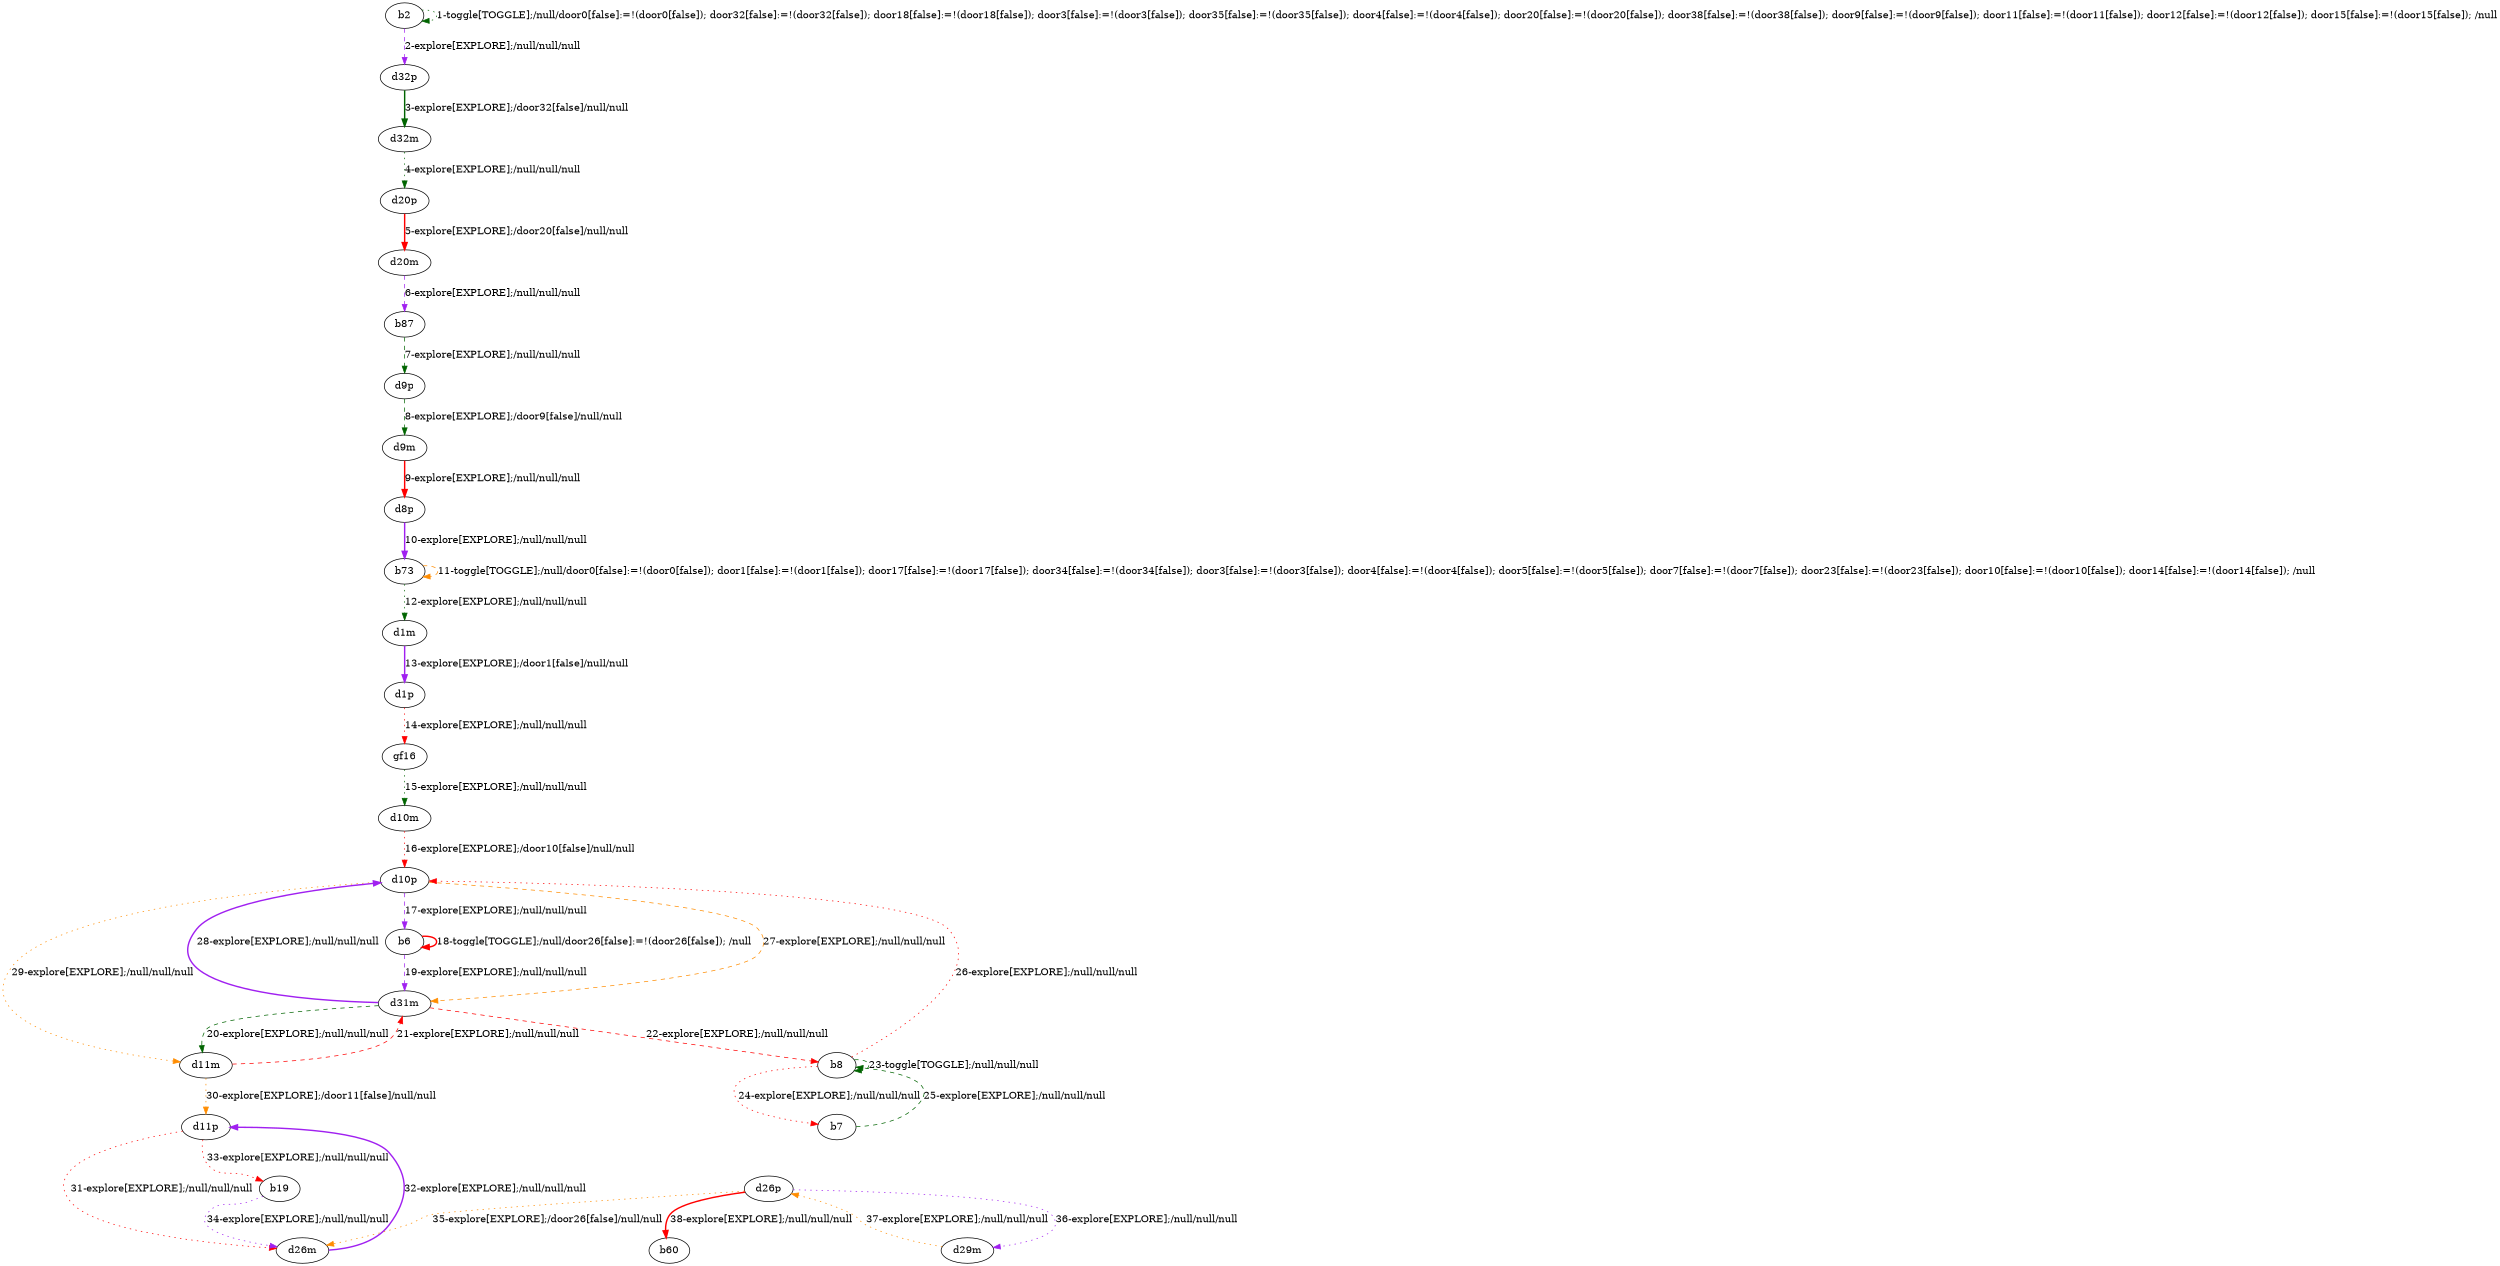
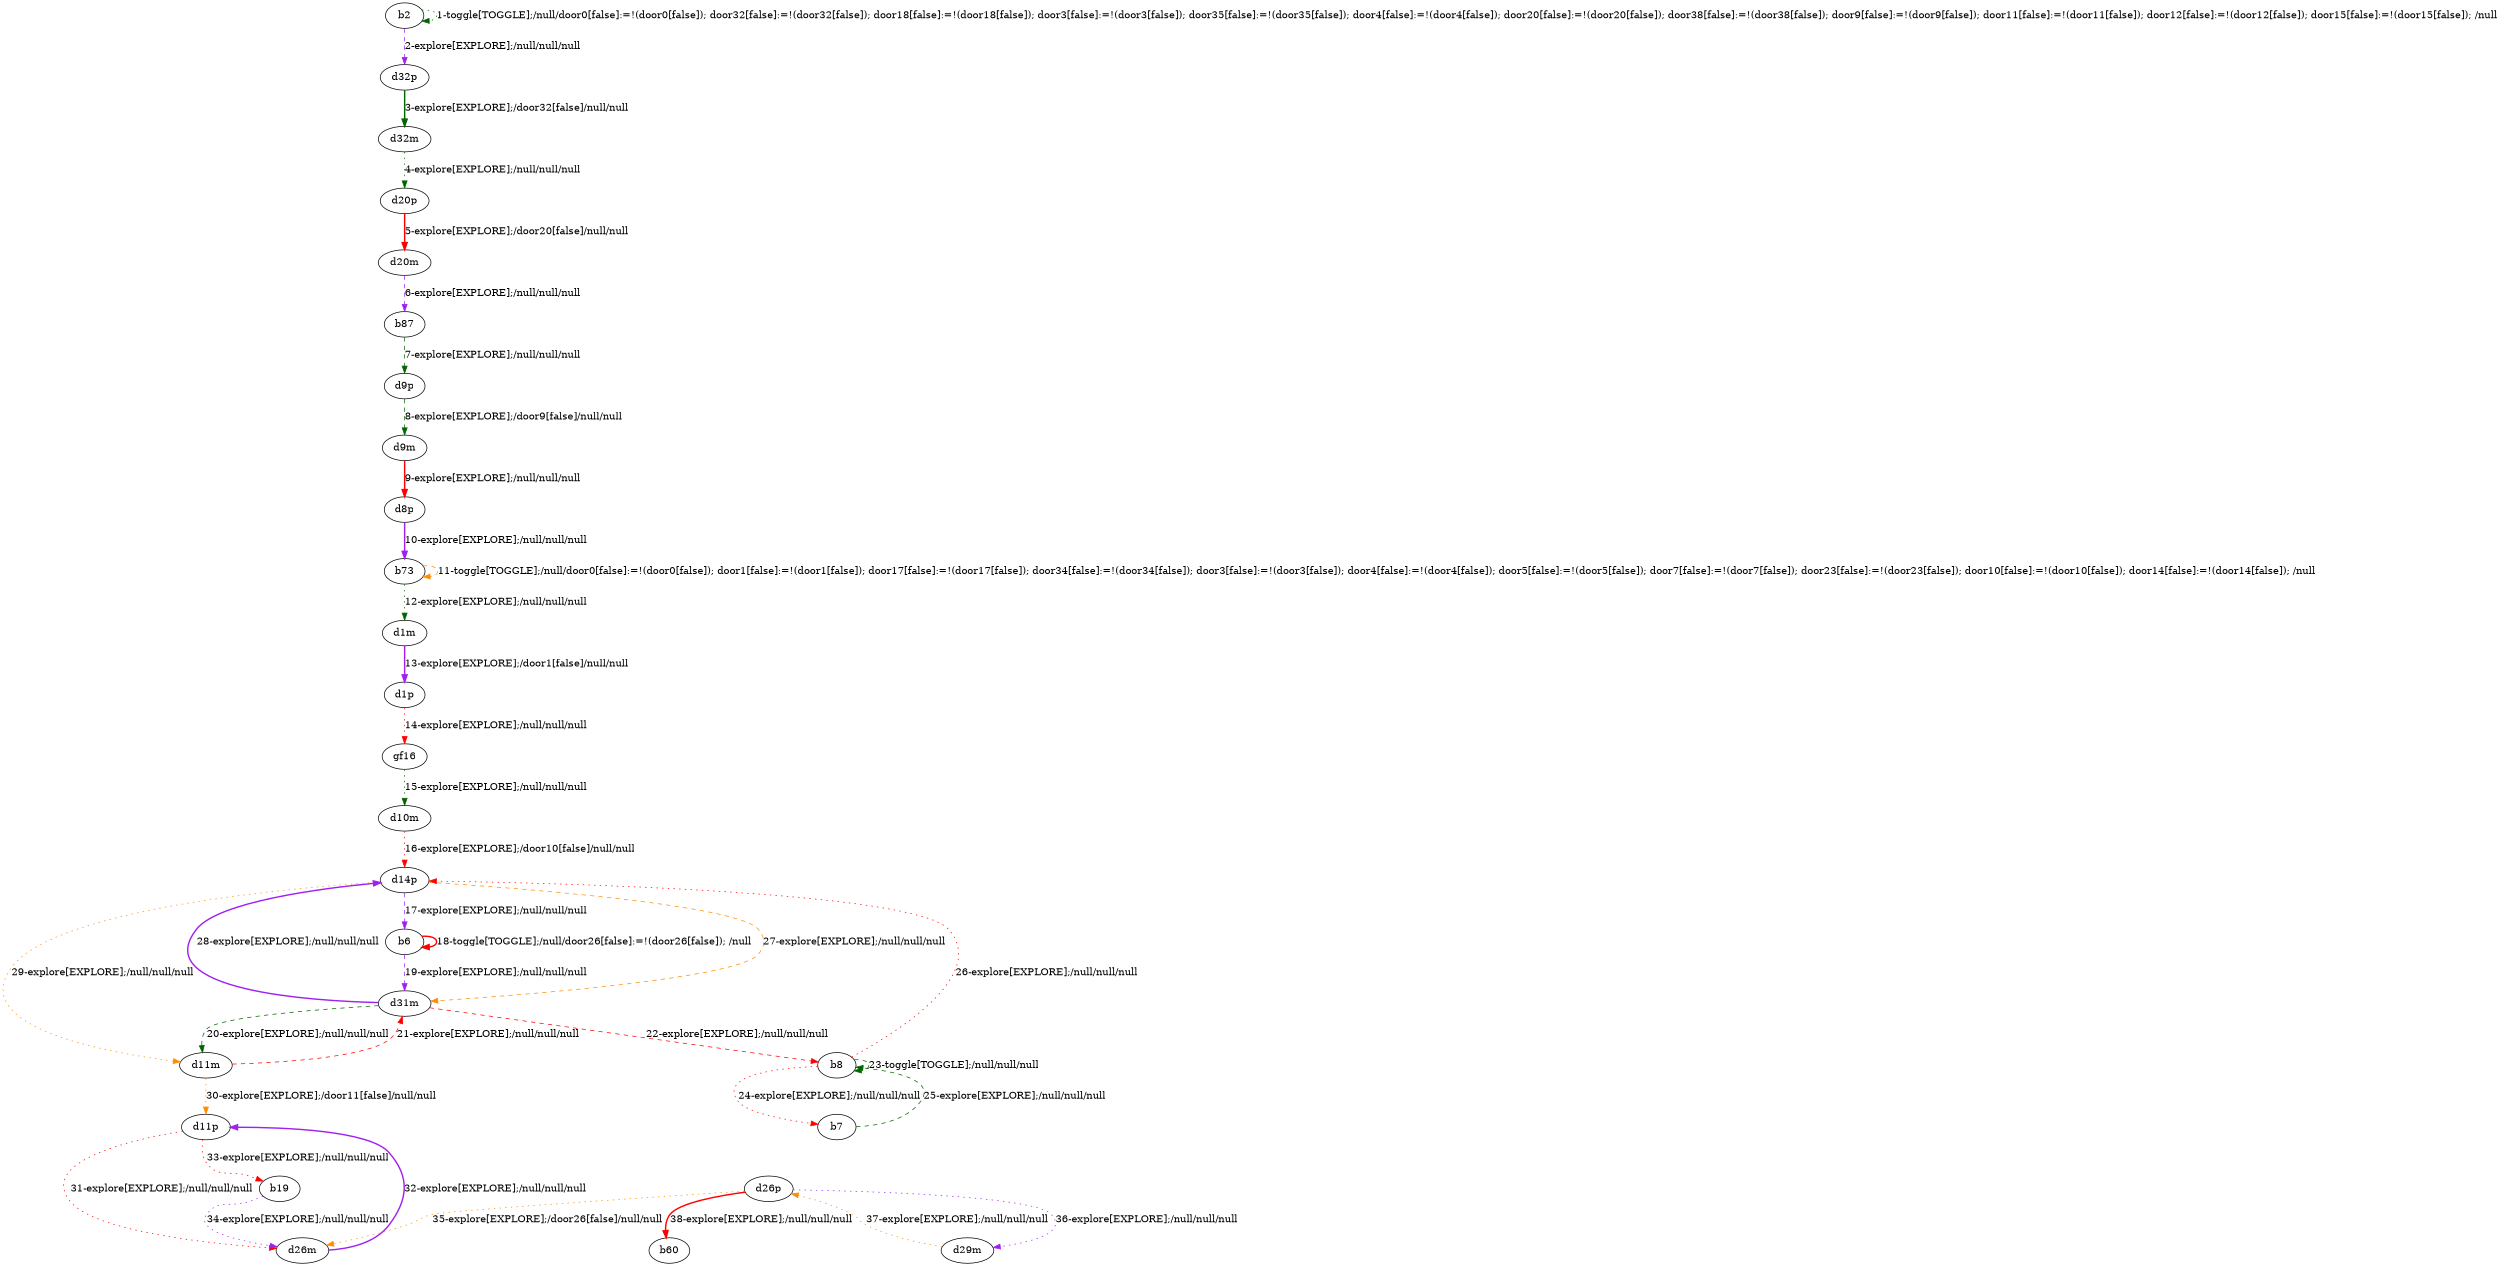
(405, 880) -> (405, 880)
